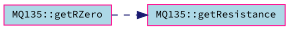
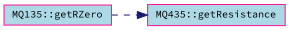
(216, 15) -> (216, 15)
